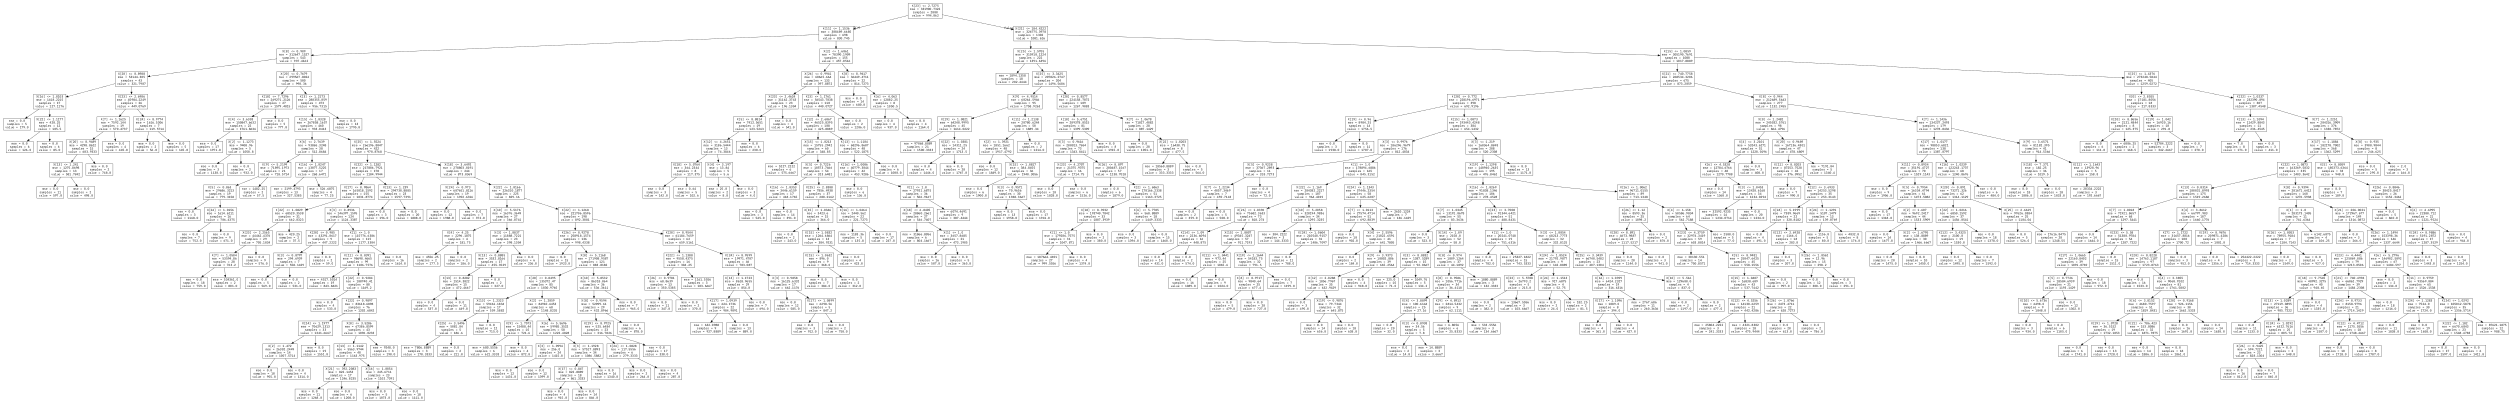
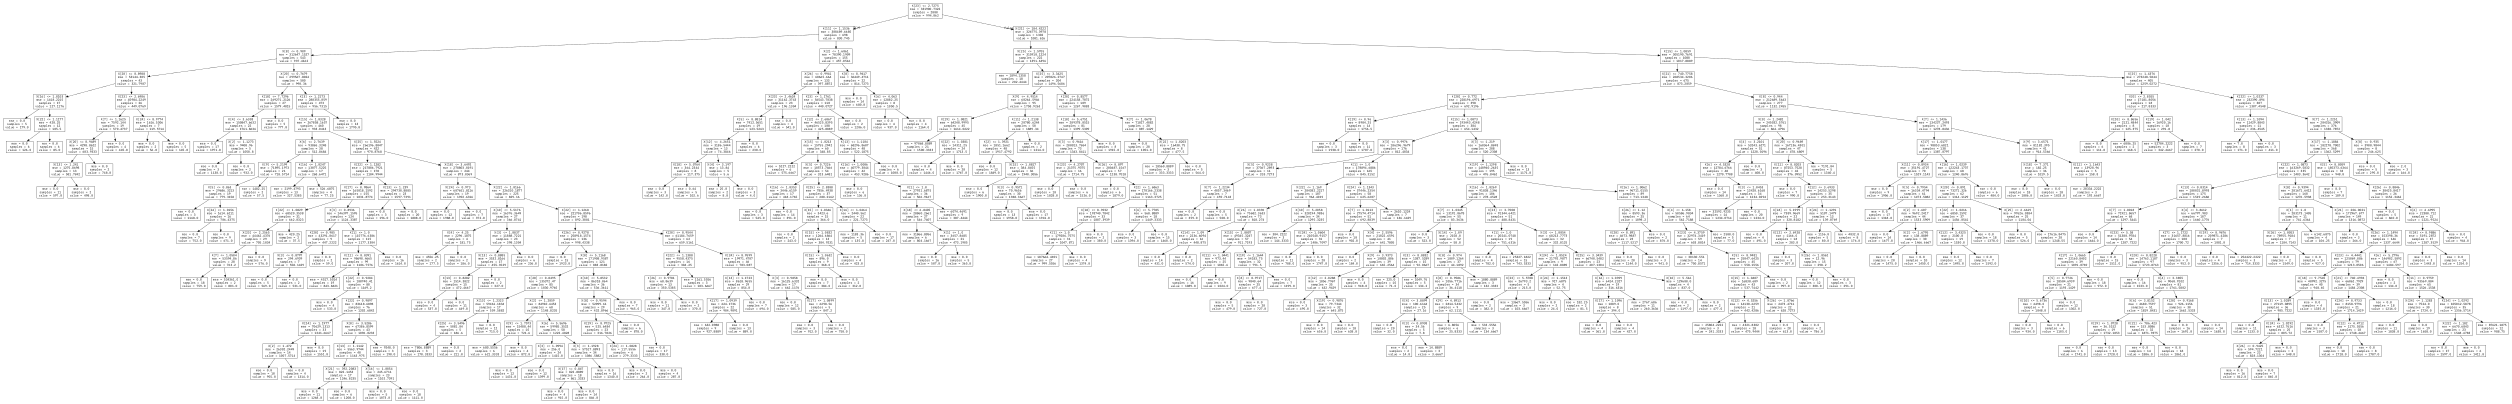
(1260, 192) -> none
none -> (1314, 260)
(629, 340) -> (641, 317)
